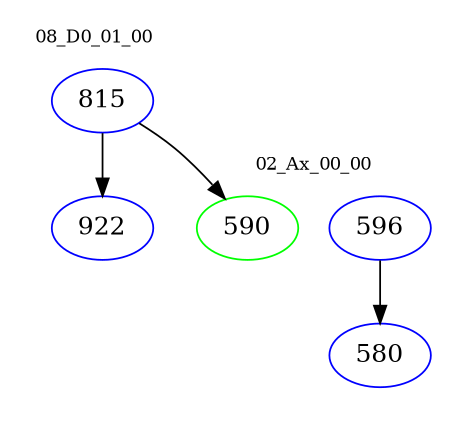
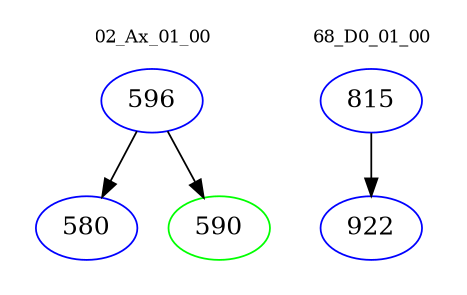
(95, 38) -> (372, 38)
(314, 165) -> (153, 38)
(194, 166) -> (181, 157)
